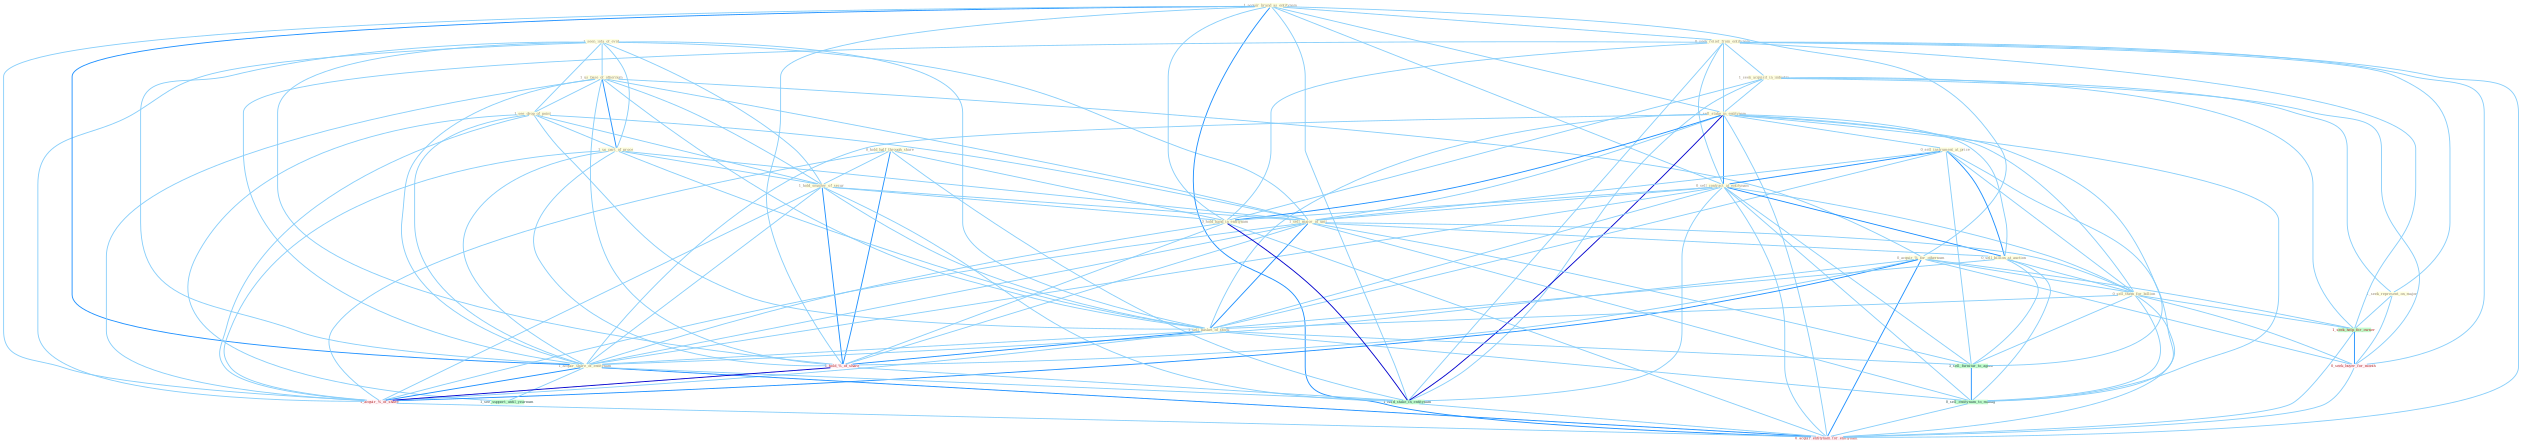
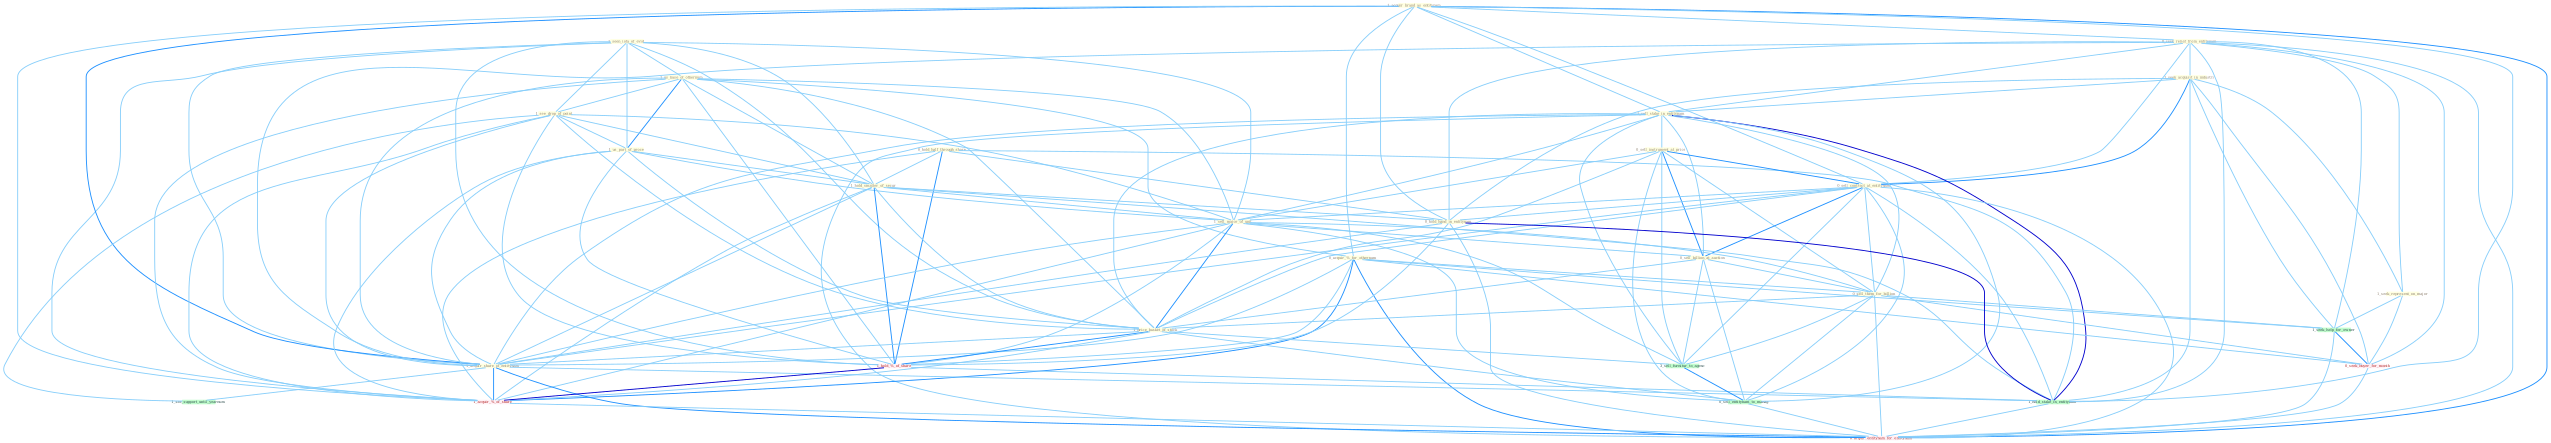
(860, 42) -> (584, 329)
(1723, 150) -> (2055, 171)
(1481, 182) -> none
(1210, 330) -> (1155, 330)
(2354, 330) -> (2334, 330)
